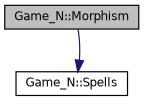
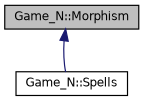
(80, 45) -> (64, 56)
